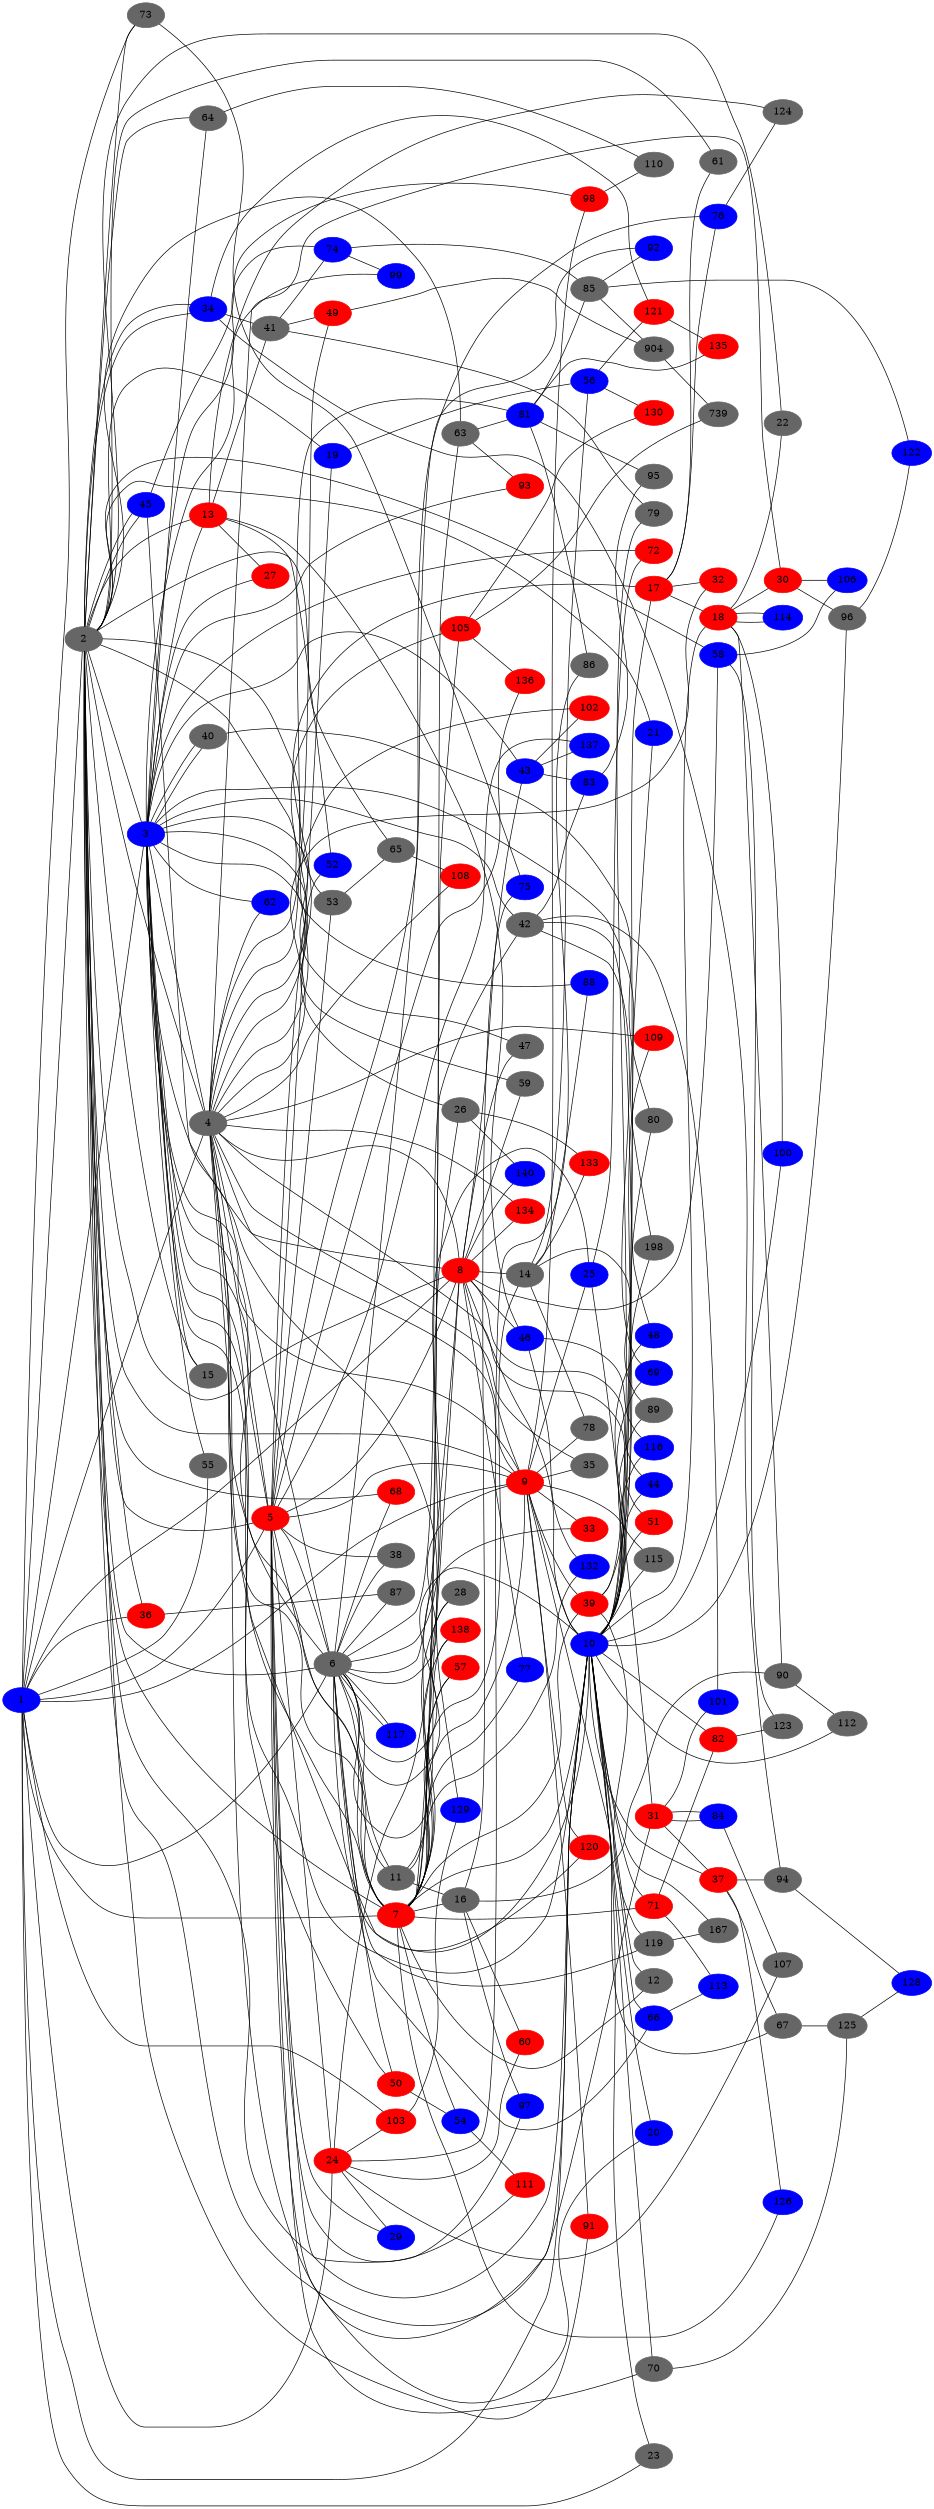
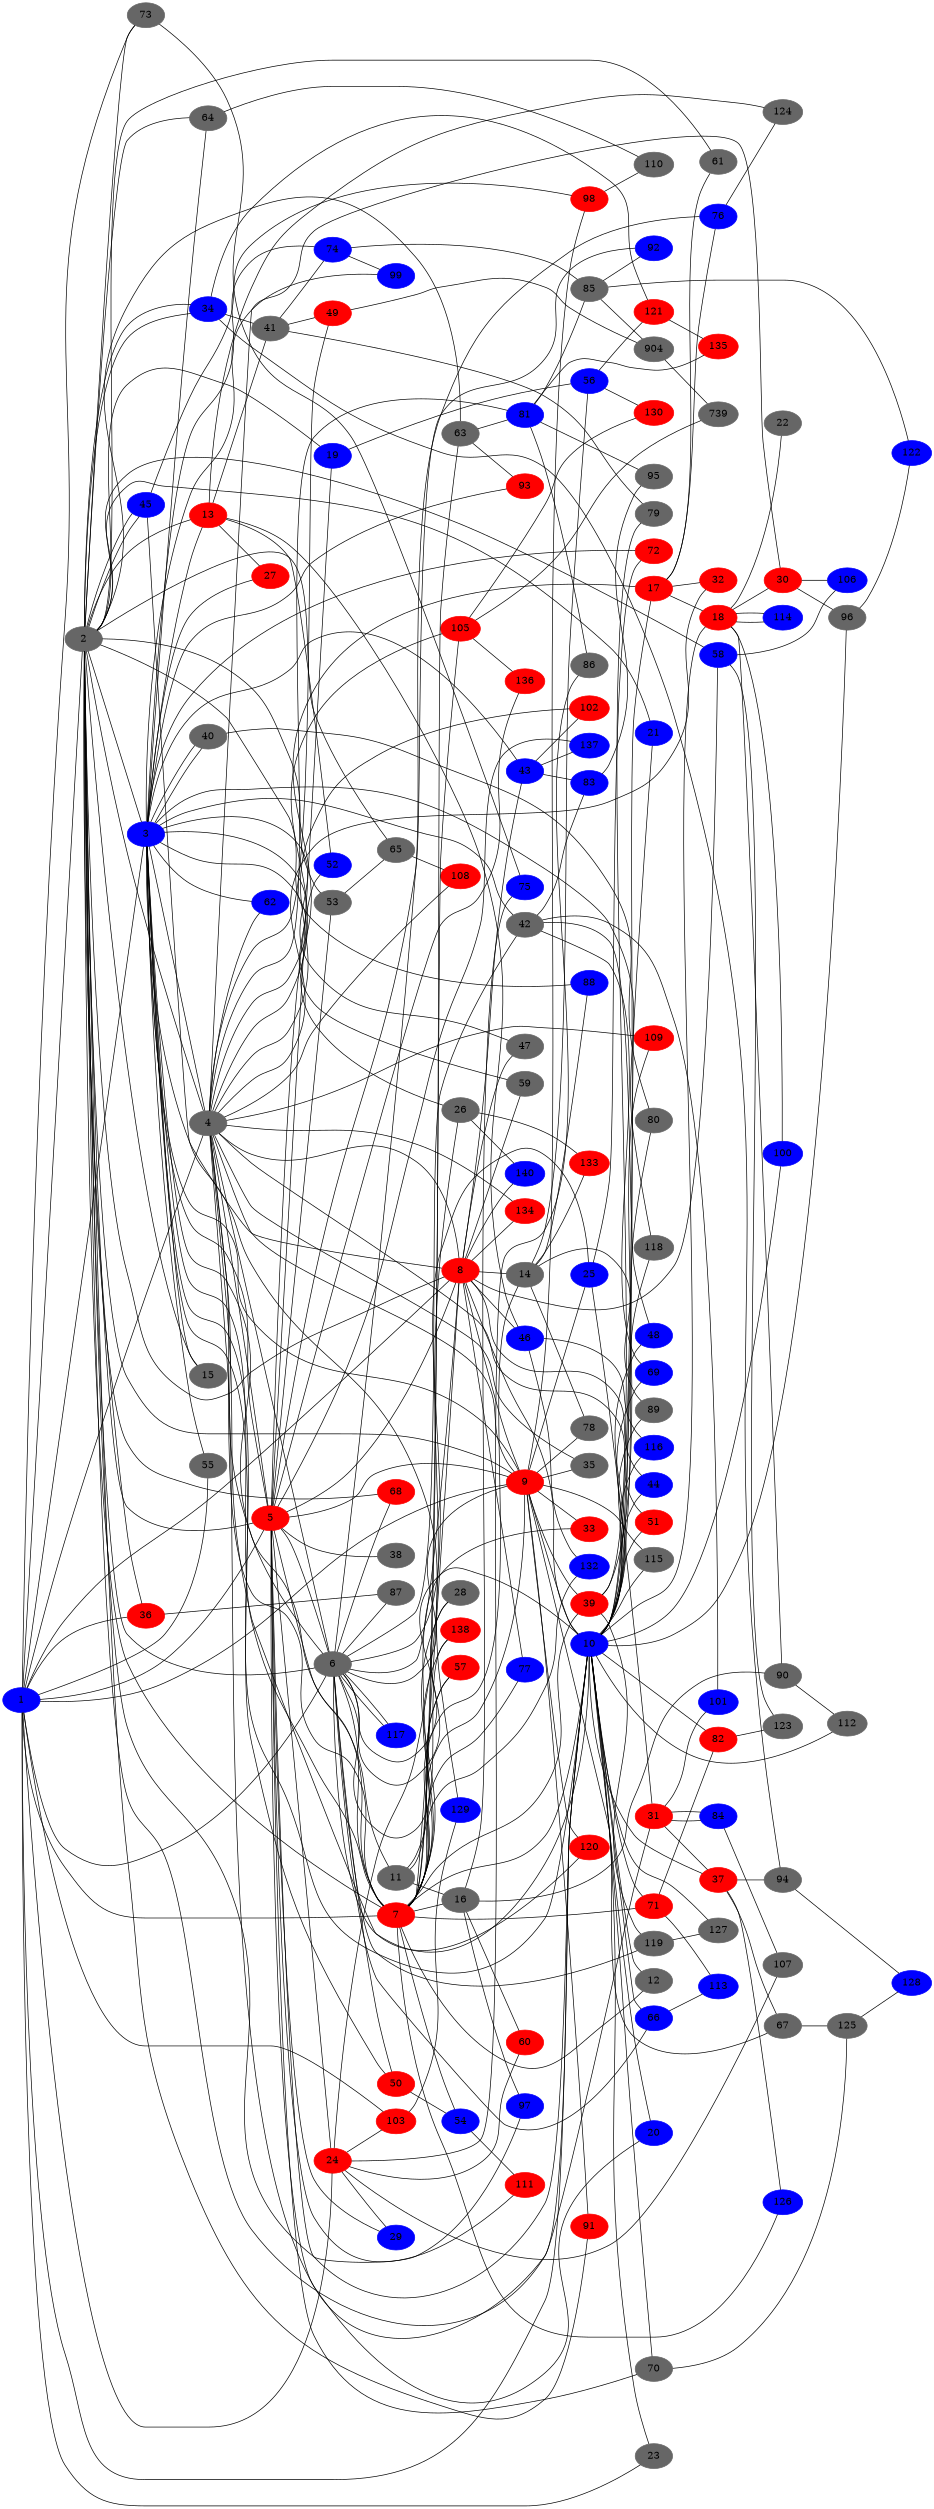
(321, 34) -> none
(654, 1248) -> (654, 1248)
(357, 1607) -> none
(364, 1751) -> none
(718, 1930) -> (718, 1930)
